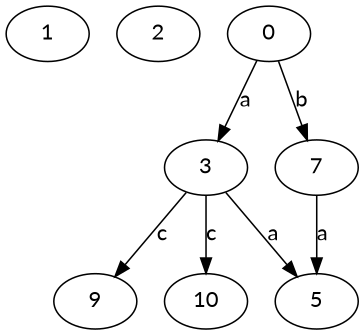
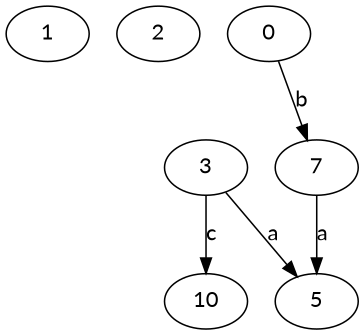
(241, 94) -> none
(95, 301) -> none
